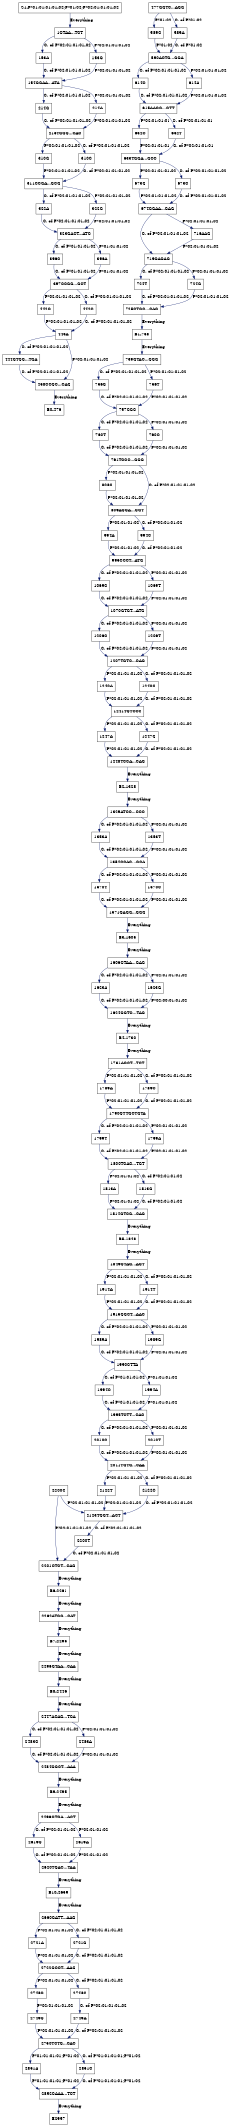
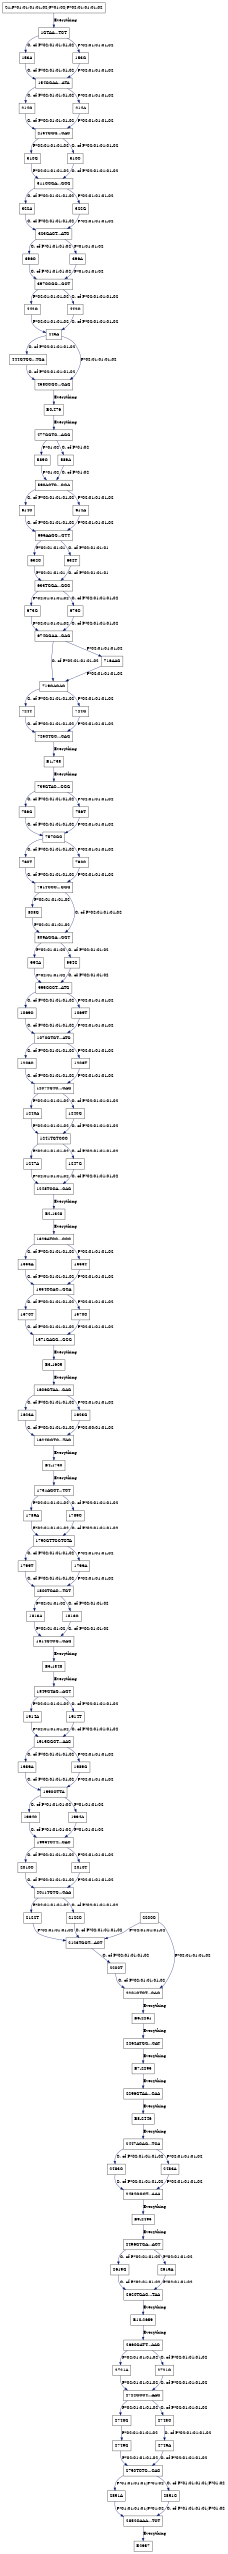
(158, 108) -> (54, 536)
none -> (54, 421)
